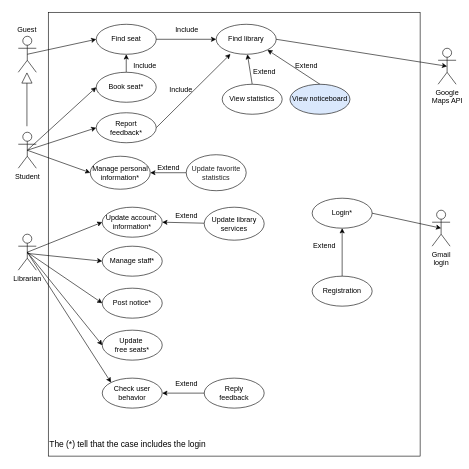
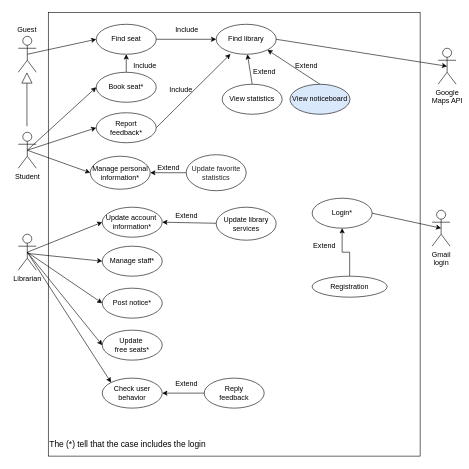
(234, 224) -> (246, 224)
(342, 291) -> (350, 287)
